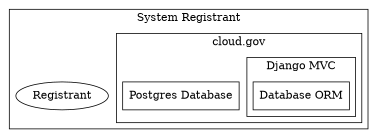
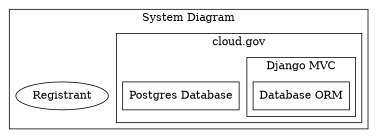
(189, 18) -> (189, 18)
